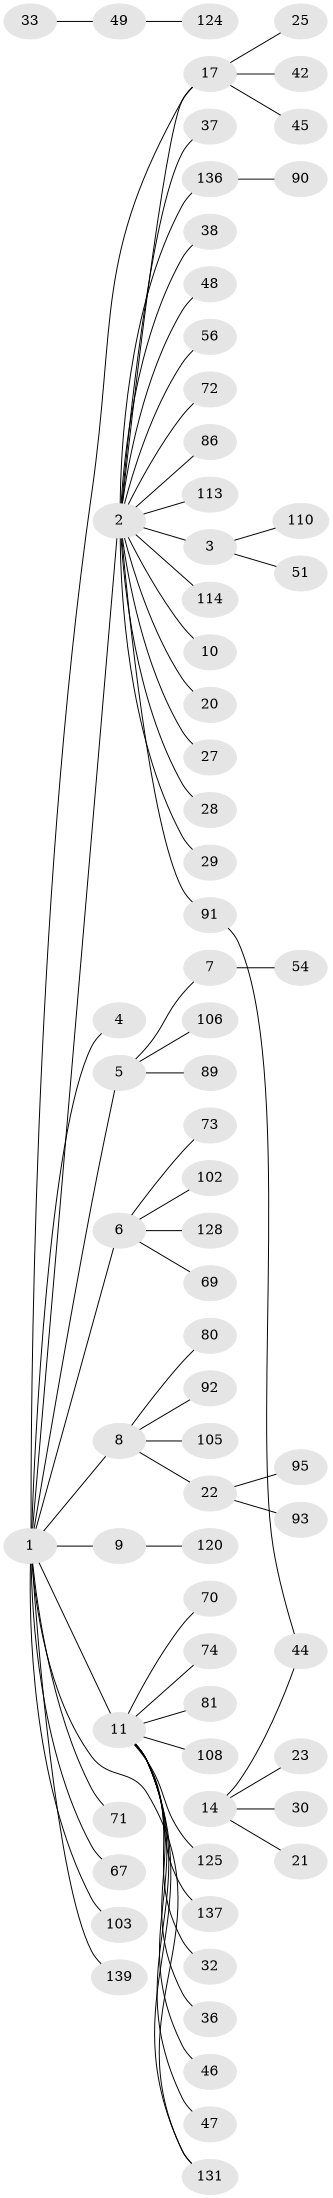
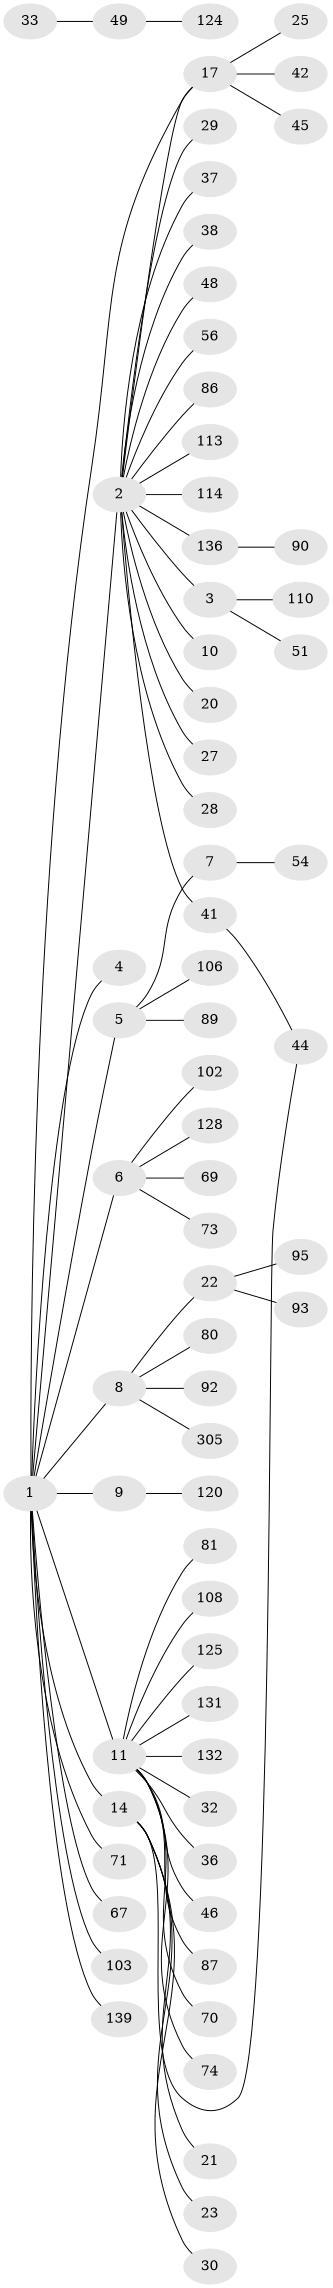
(210, 389) -> none
(210, 915) -> (210, 915)
(210, 1441) -> (210, 1441)
(150, 1799) -> (55, 1688)
(210, 1914) -> (210, 1756)
(210, 2124) -> (210, 1967)
